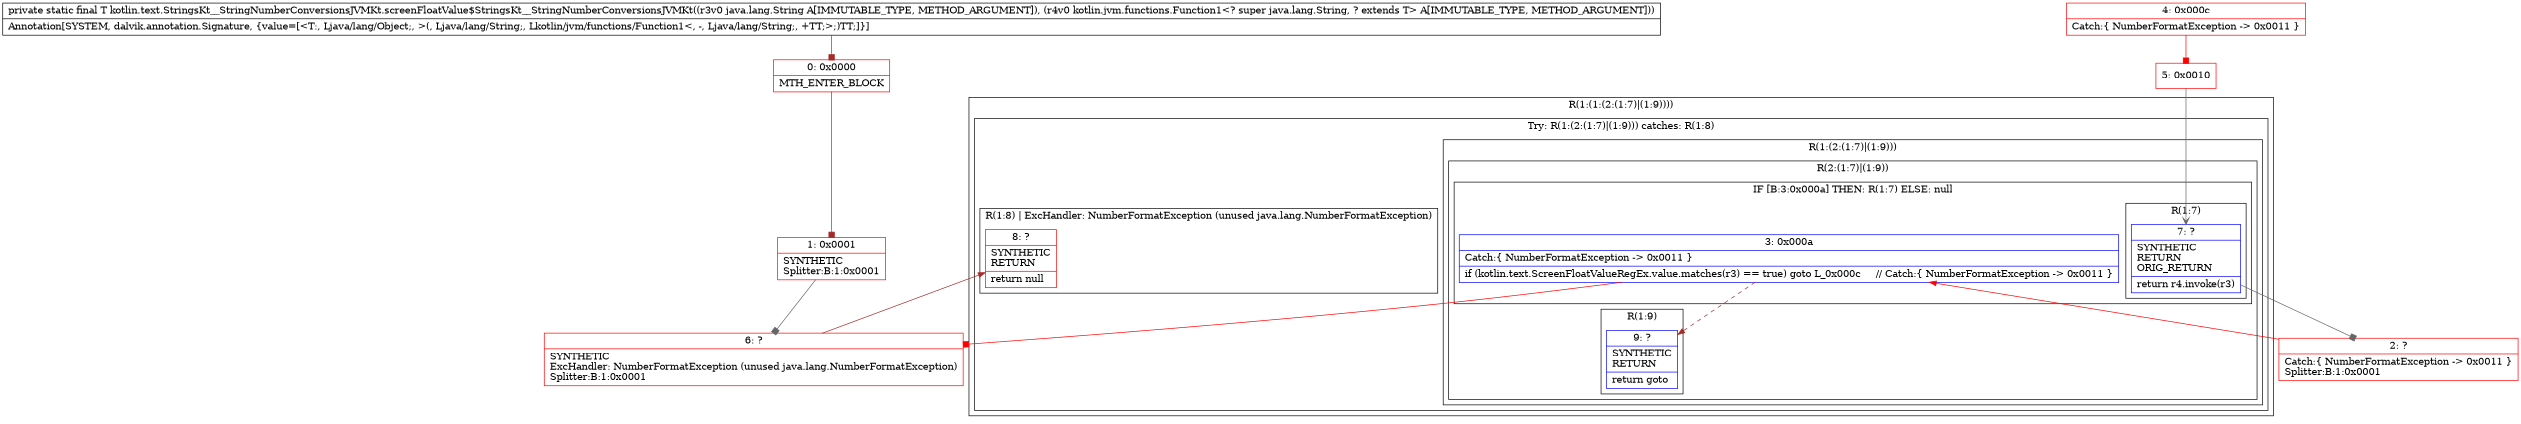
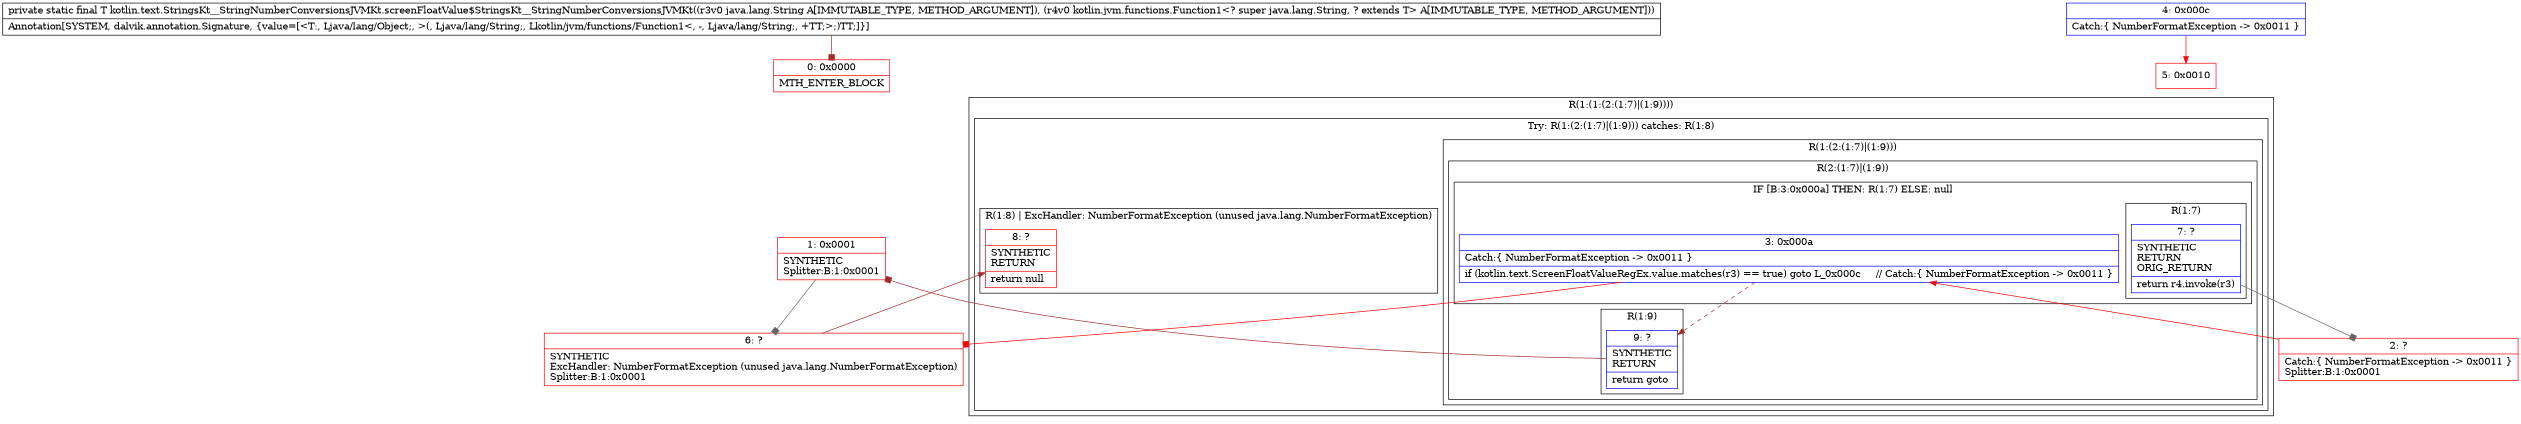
(2186, 19) -> (2186, 19)
(2186, 46) -> (2186, 46)
(2186, 153) -> none
(832, 161) -> (1247, 340)
